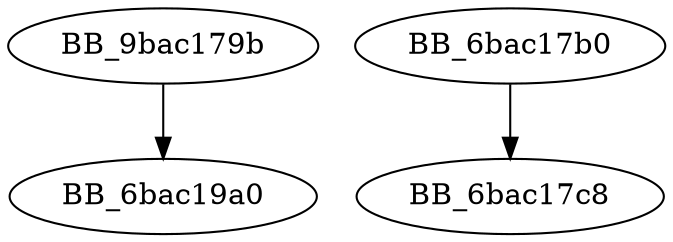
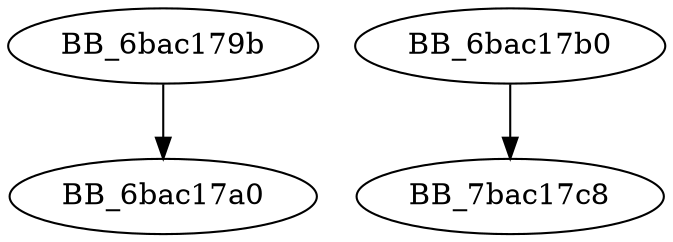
(163, 46) -> (163, 46)
(163, 196) -> (163, 196)
(510, 196) -> (510, 196)
